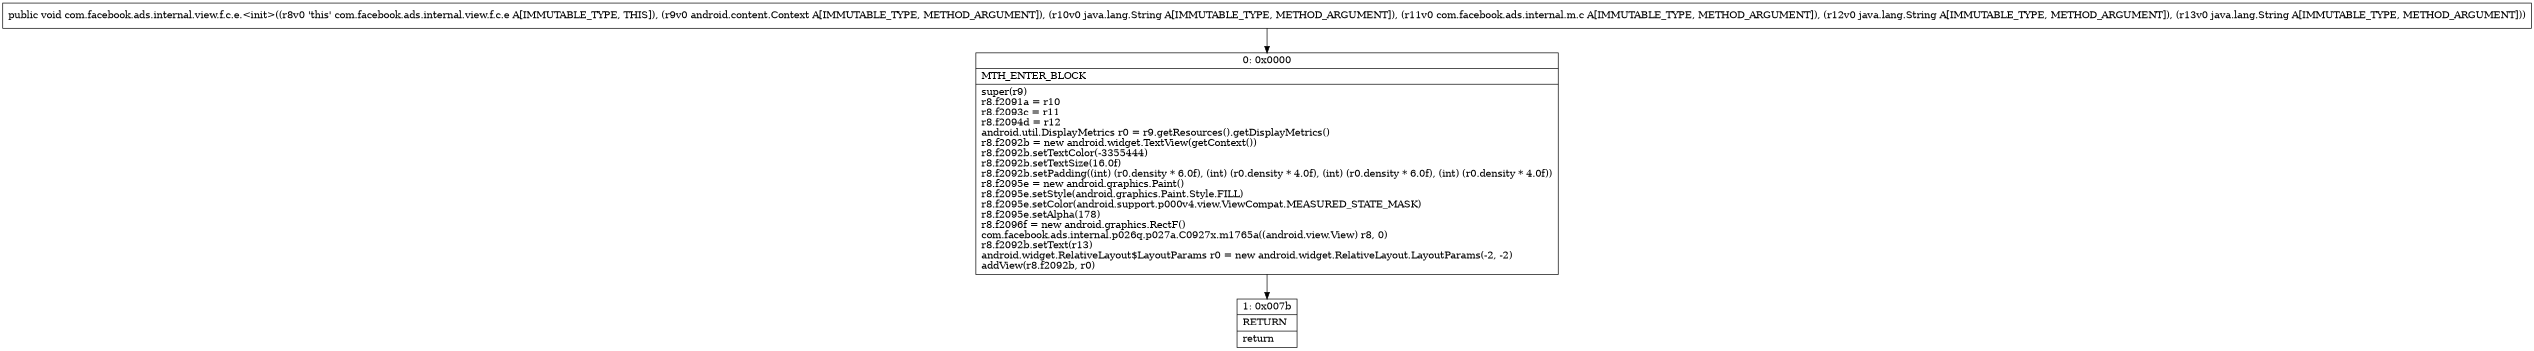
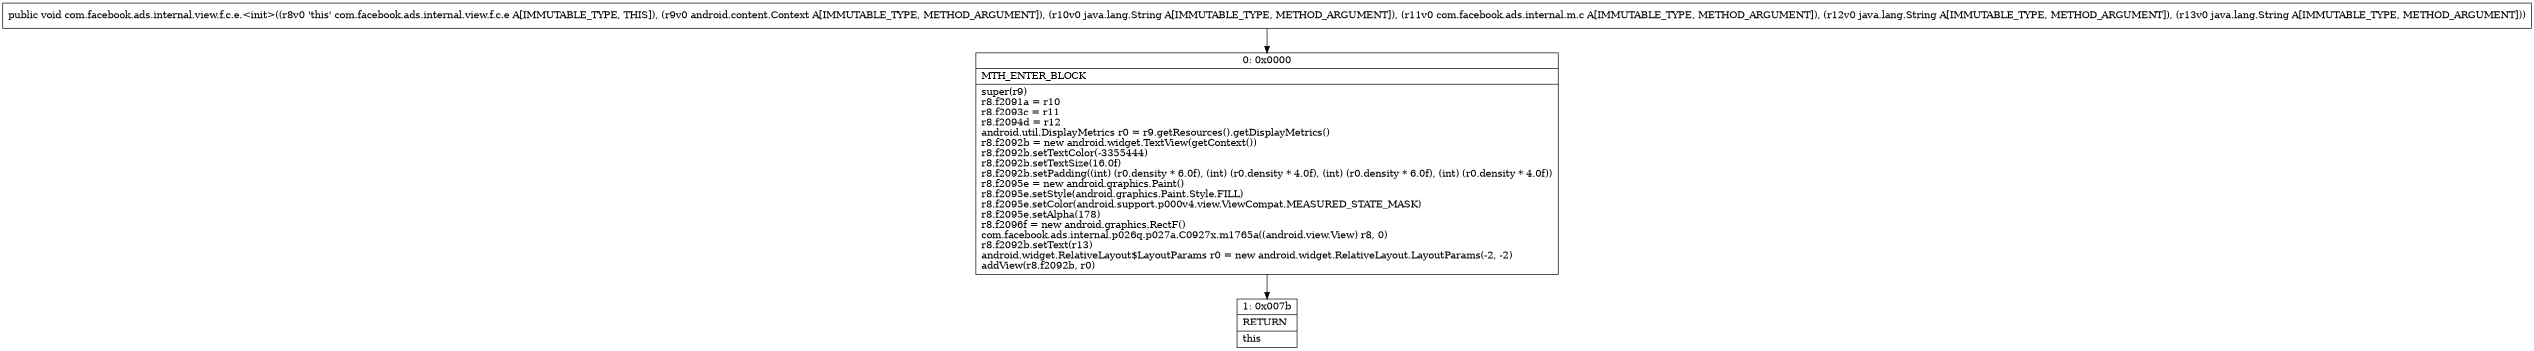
(1258, 339) -> (1252, 339)
